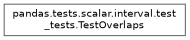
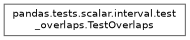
(95, 20) -> (95, 20)
